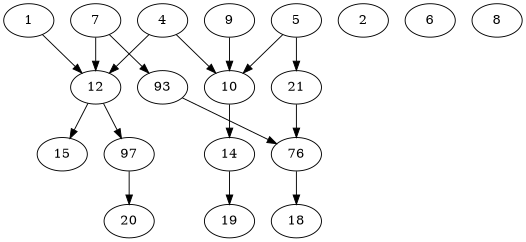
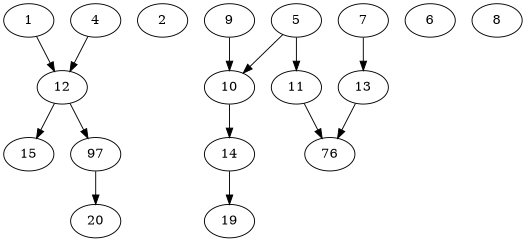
(96, 49) -> none
(193, 51) -> none
(163, 87) -> (363, 87)
(296, 87) -> (296, 87)
(296, 221) -> none
